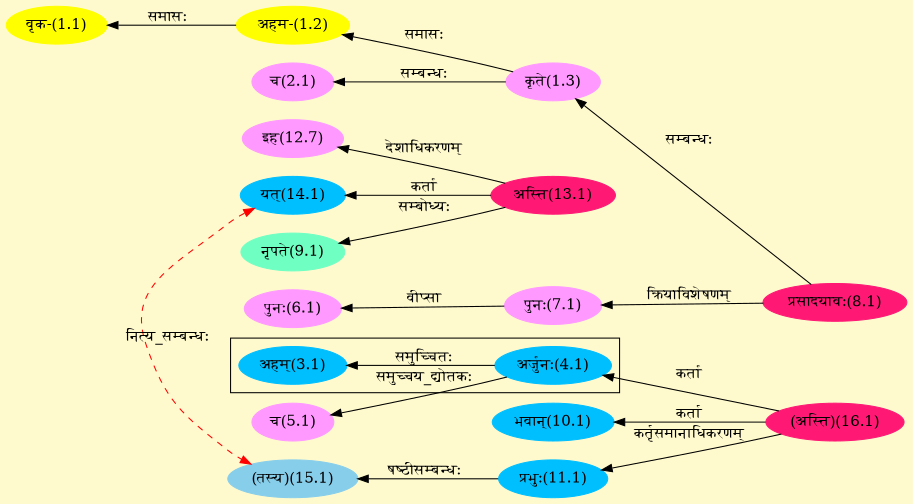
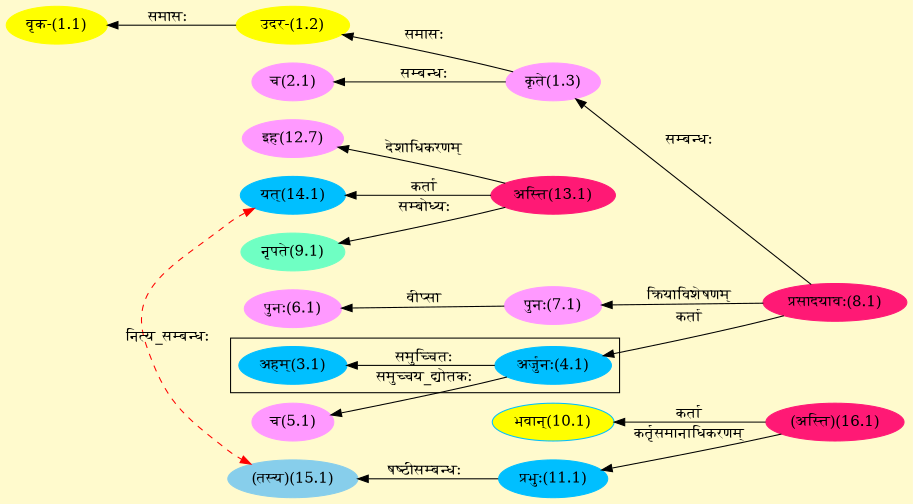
(293, 25) -> (293, 25)
(696, 394) -> (699, 336)
(553, 422) -> (553, 422)
